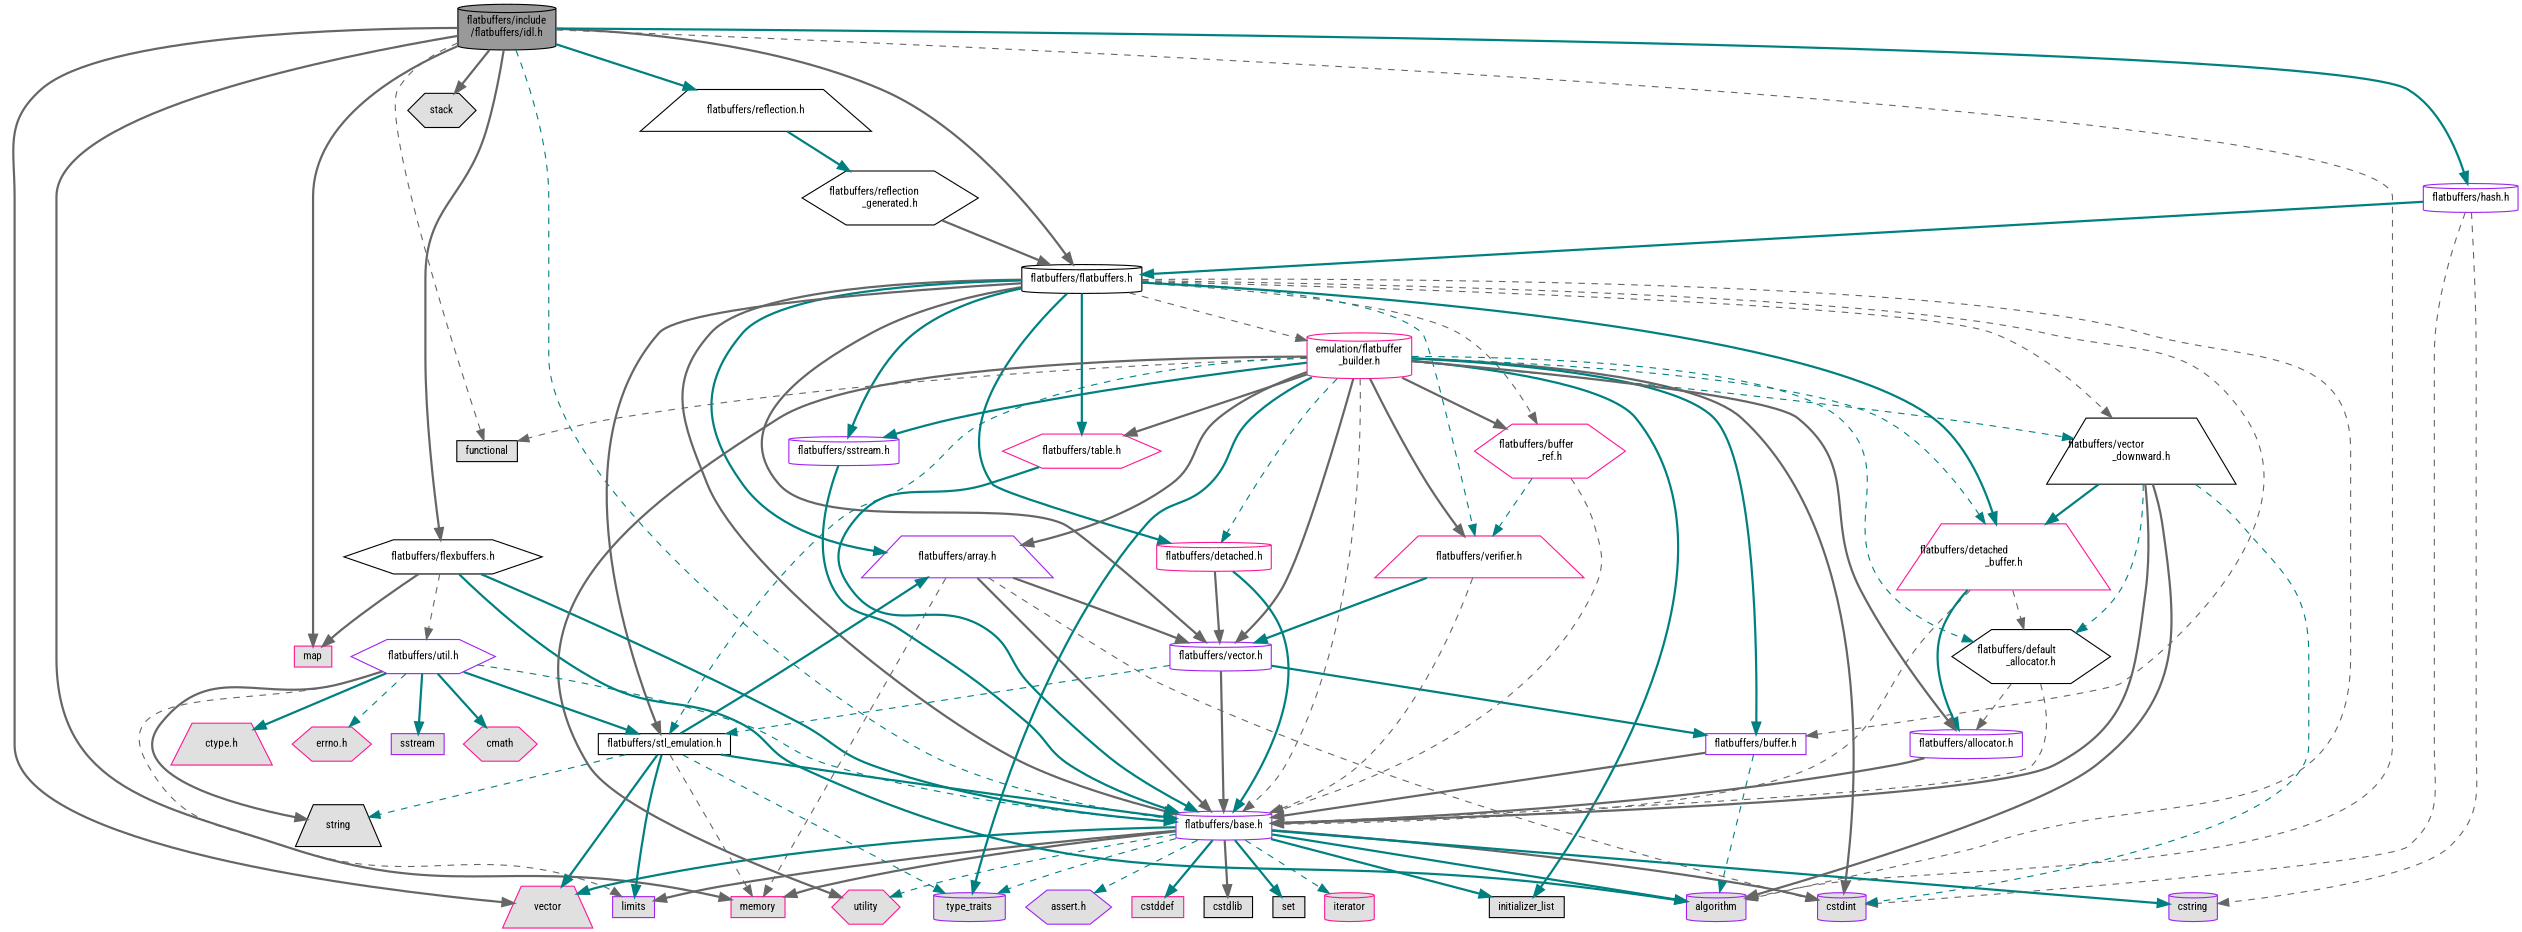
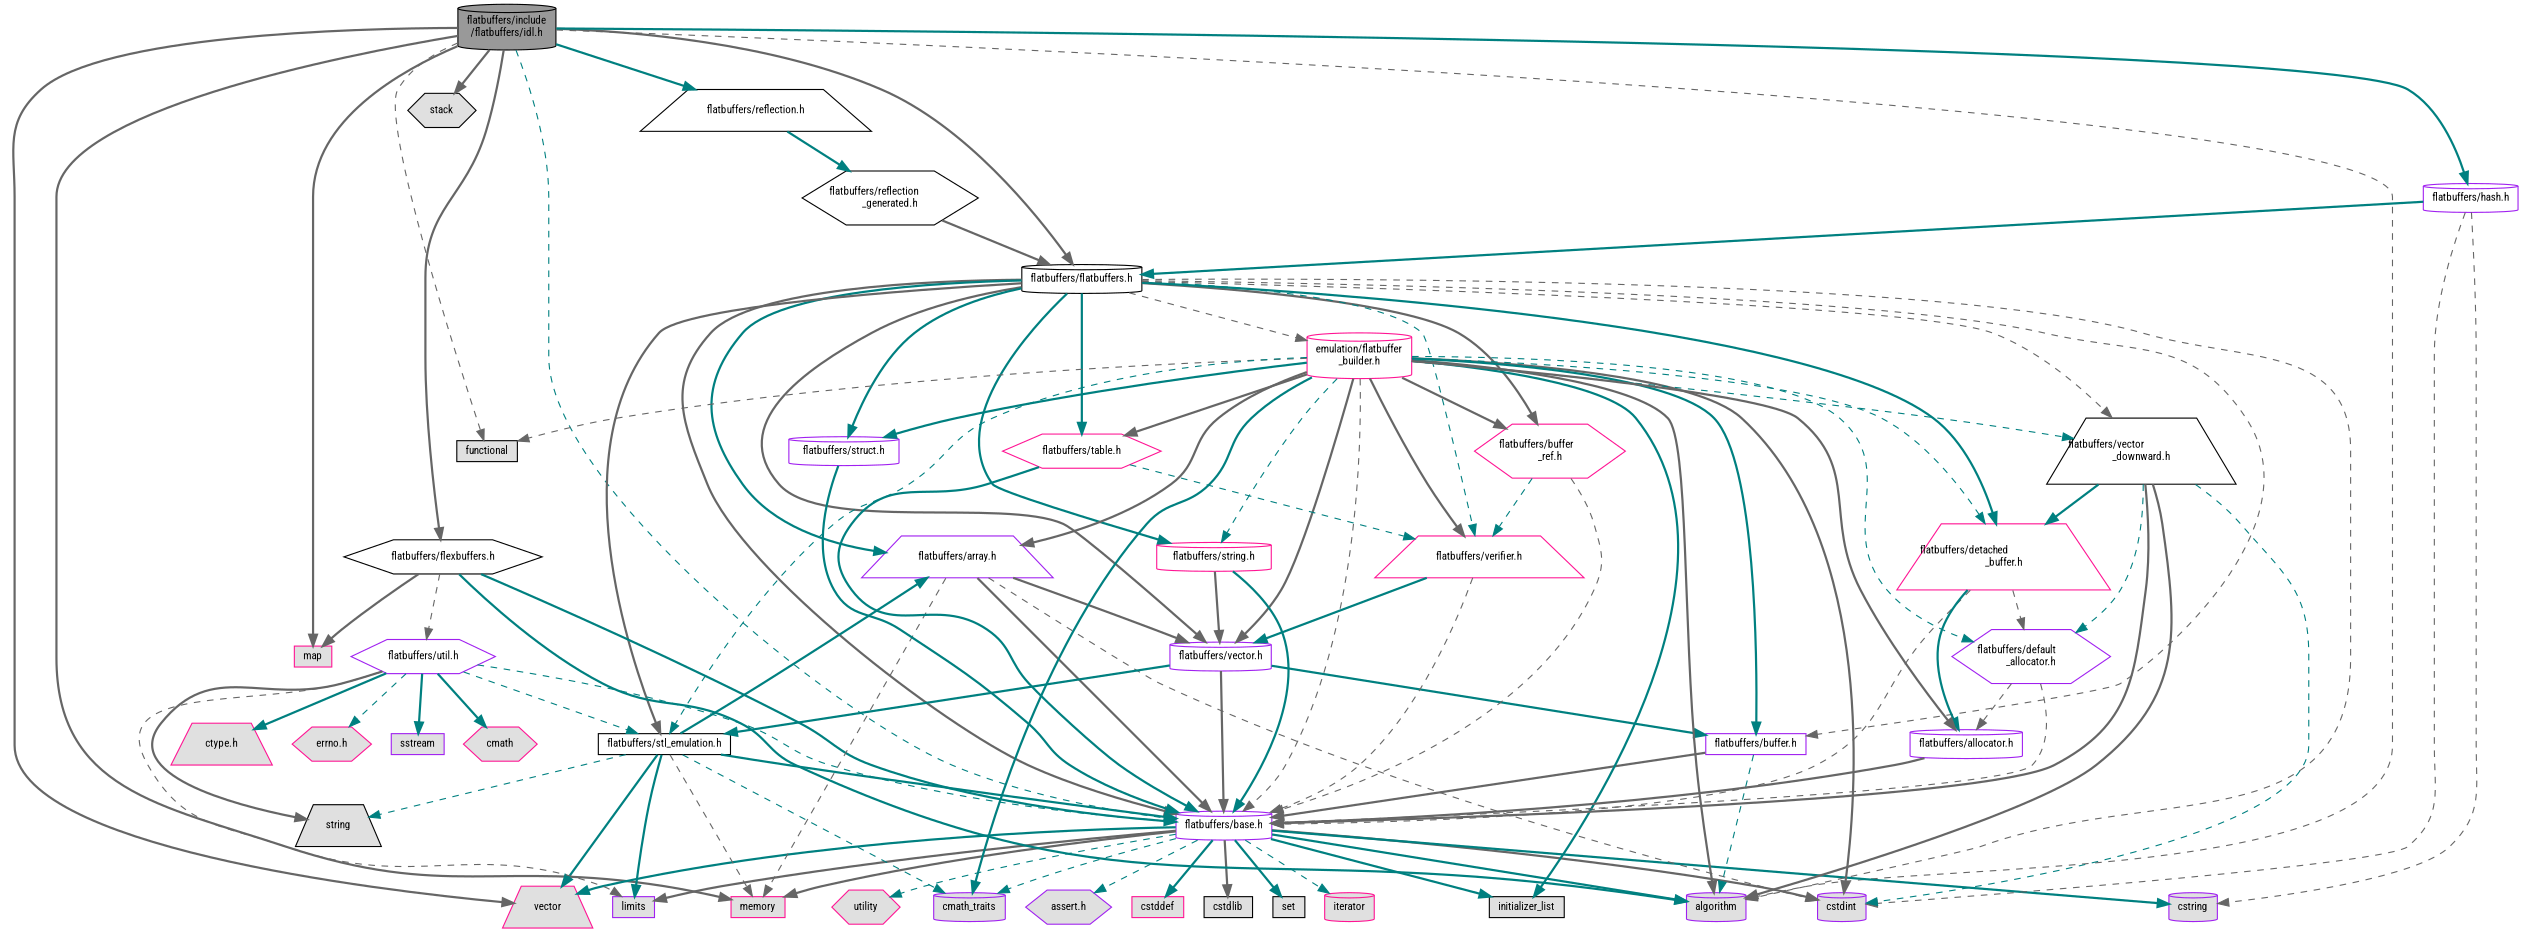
(1410, 316) -> (1410, 316)
(844, 451) -> (844, 451)
(674, 490) -> (1683, 517)
none -> (1267, 500)
(1214, 557) -> (1214, 557)
(2031, 657) -> (2031, 657)
(953, 699) -> (953, 699)
(545, 701) -> (545, 701)
(969, 907) -> (969, 907)
